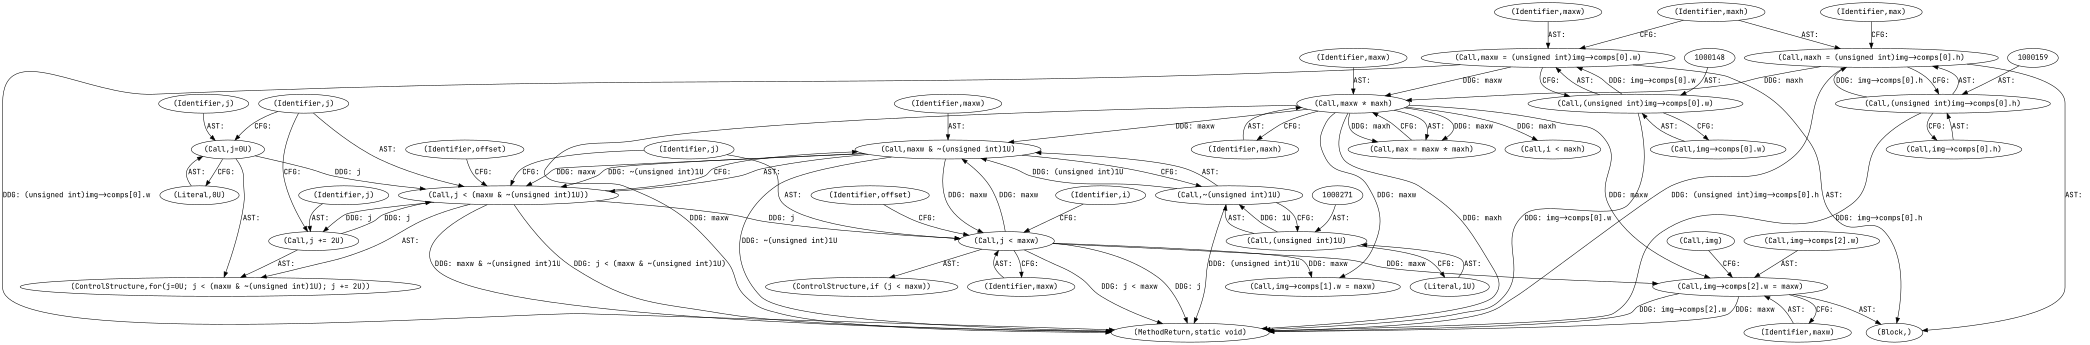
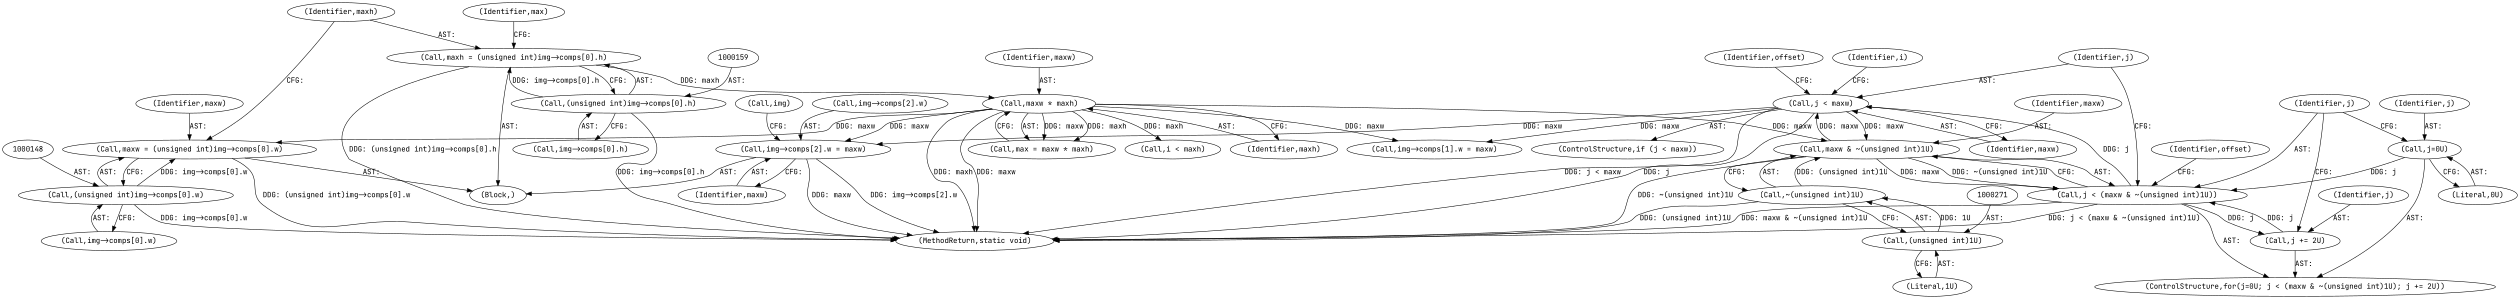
(1451, 81) -> (639, 138)
